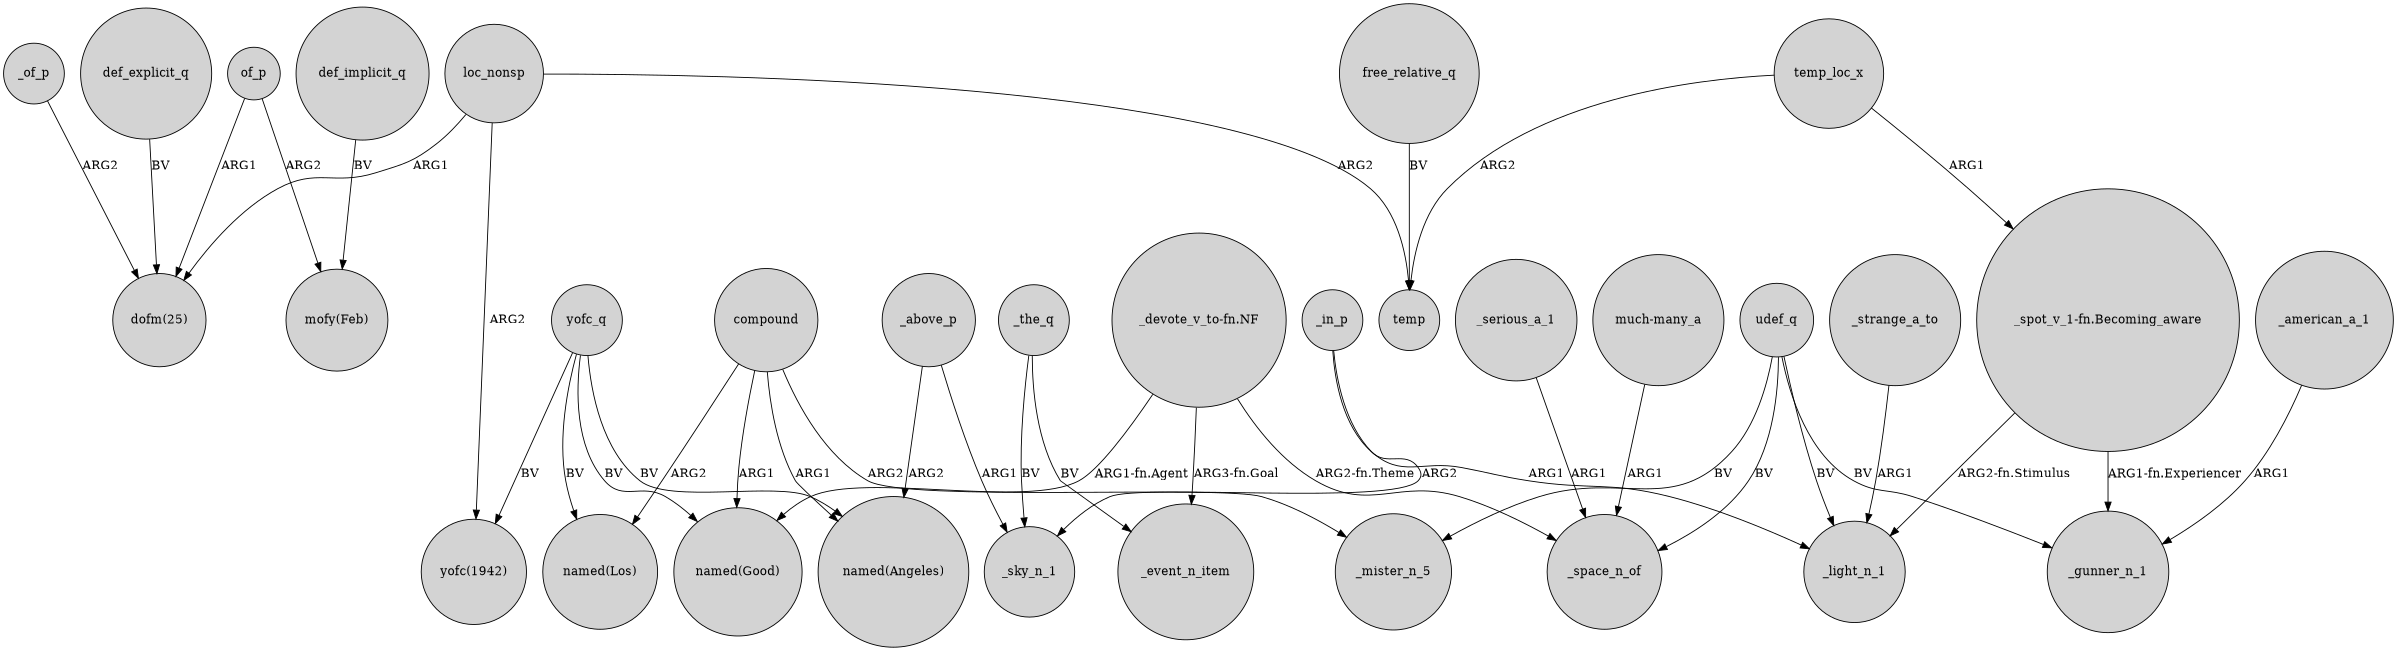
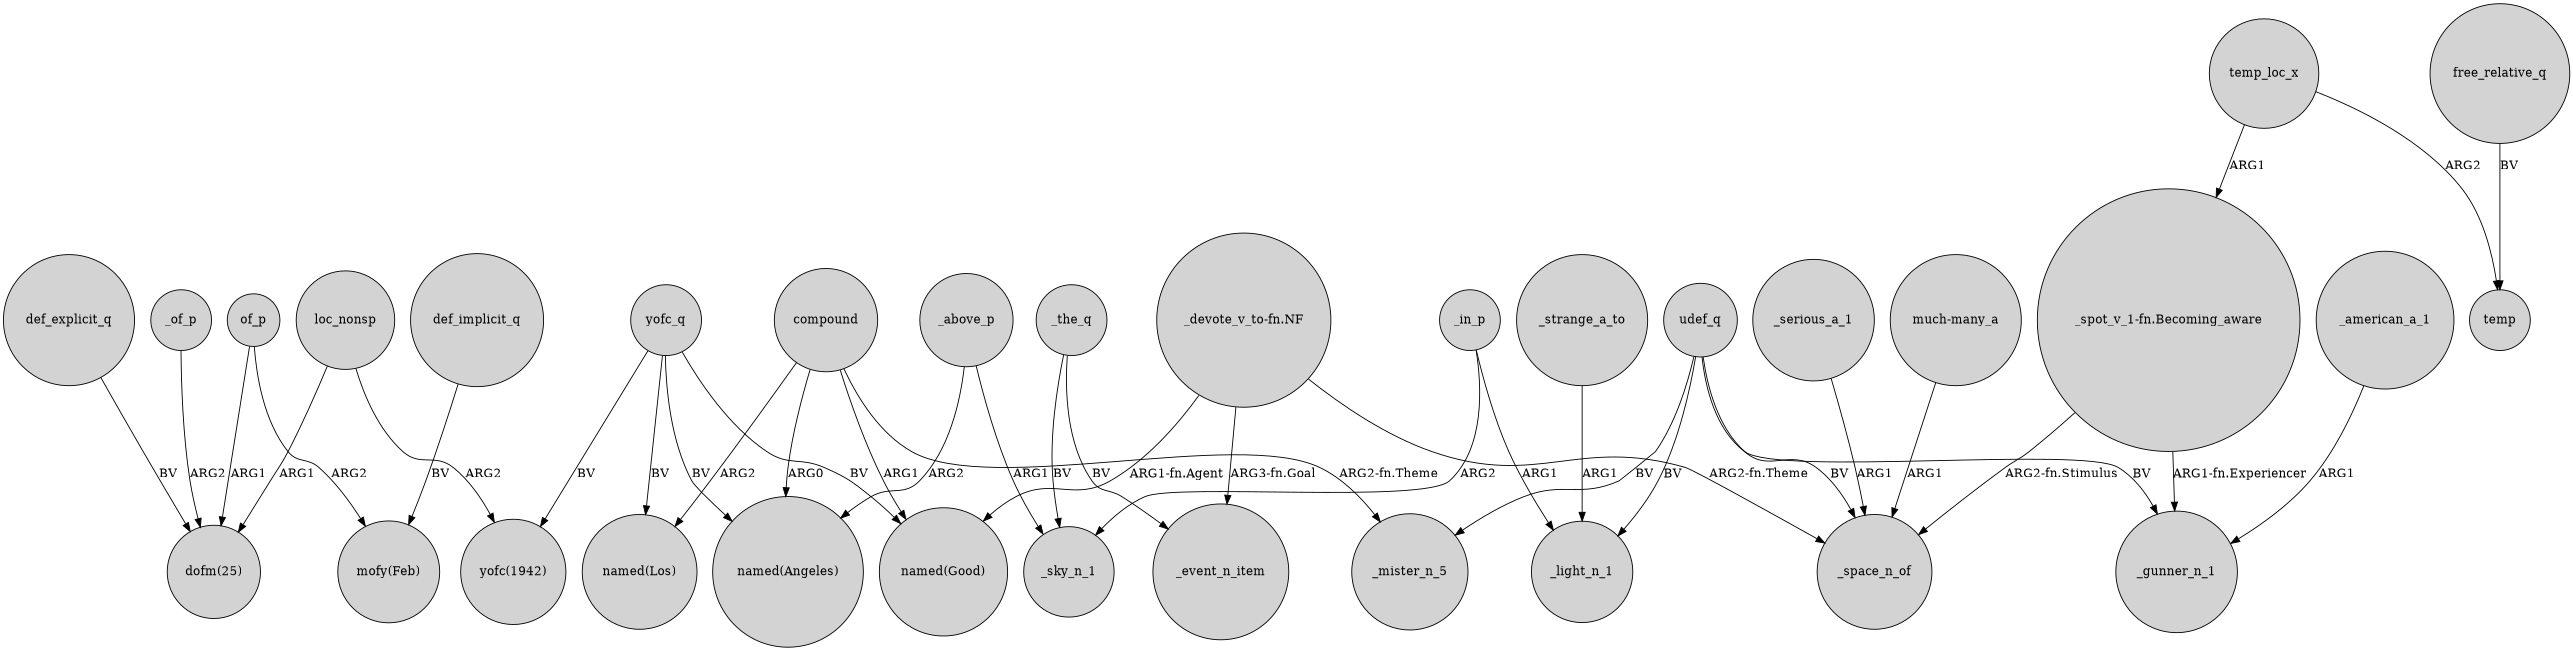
(1015, 96) -> none
(1956, 471) -> (2000, 471)
(814, 474) -> (806, 474)
(886, 474) -> (1389, 474)
